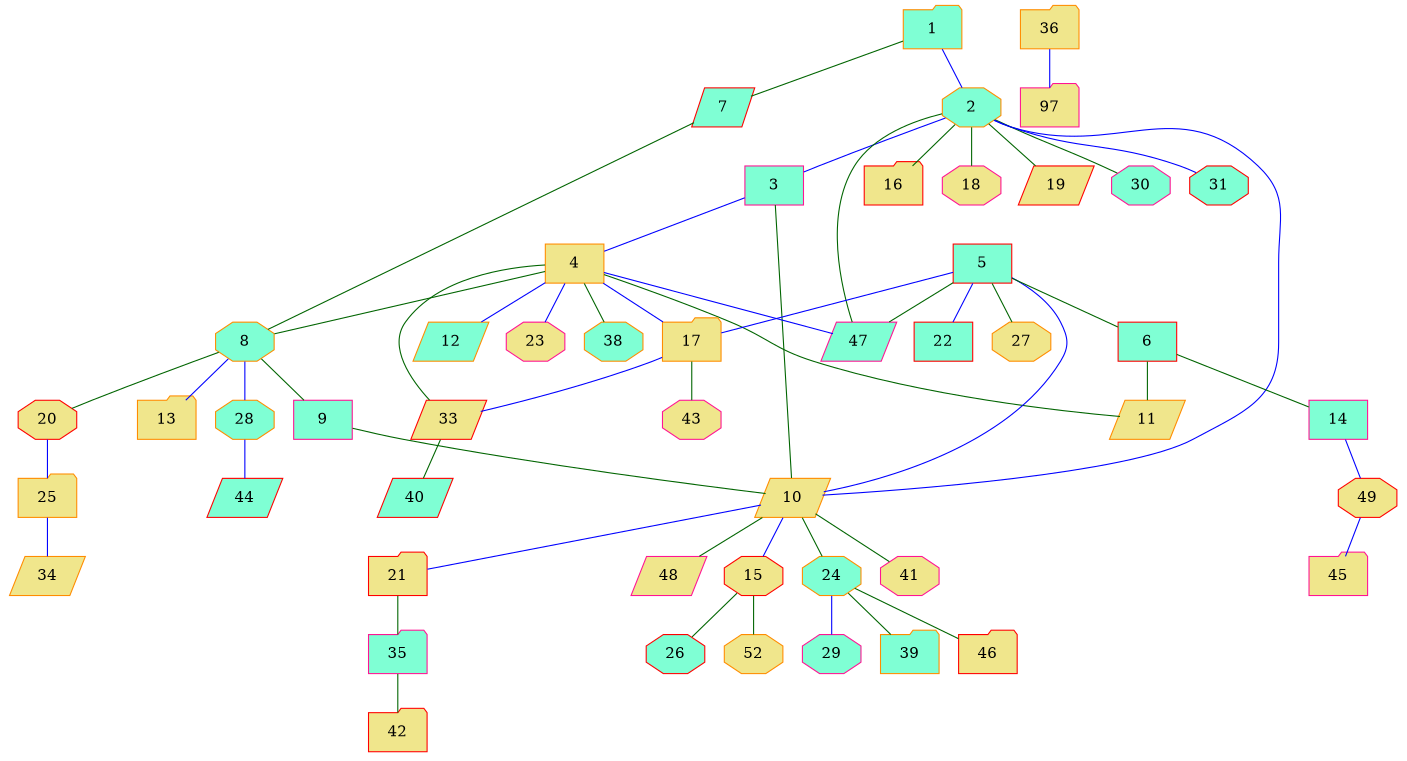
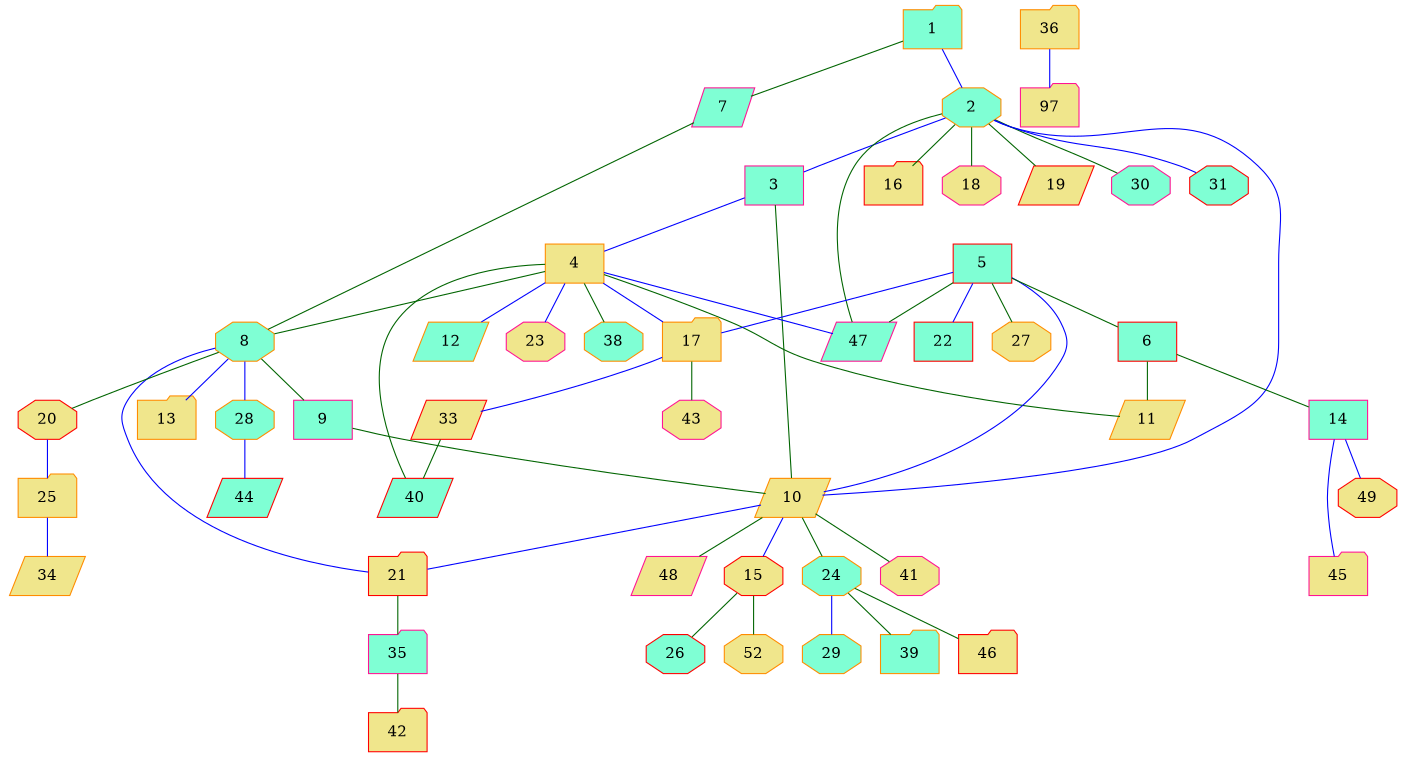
(723, 107) -> (723, 107)
(416, 311) -> (396, 321)
none -> (169, 496)
(1353, 537) -> (1327, 498)
(832, 654) -> (832, 654)
